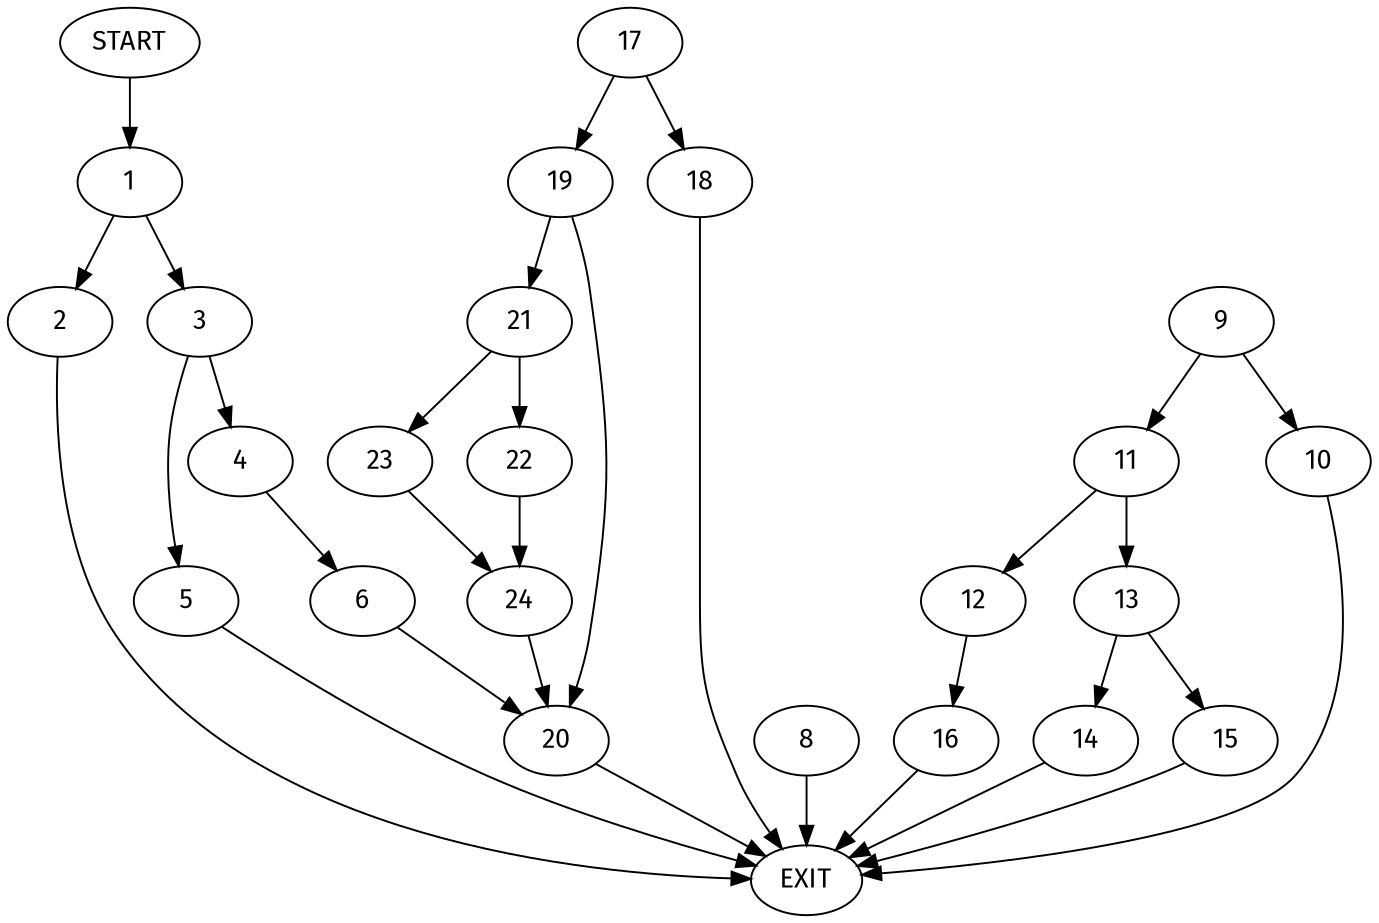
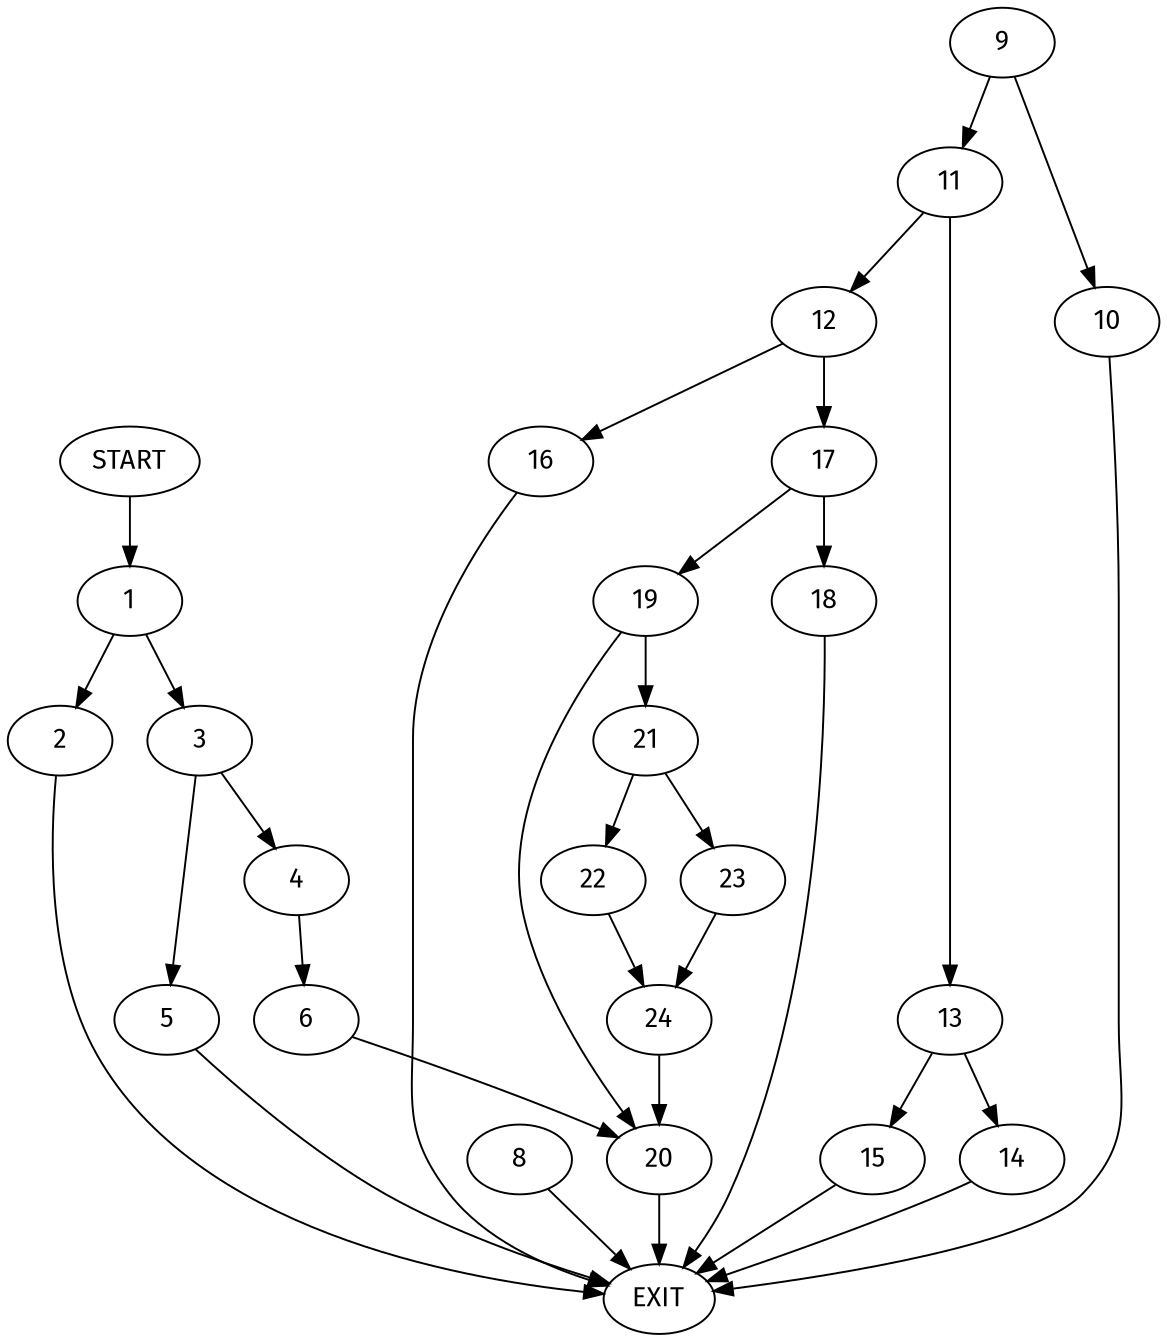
none -> (824, 382)
